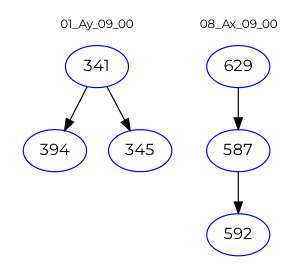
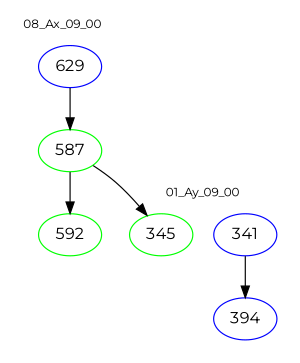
(116, 103) -> (128, 194)
(140, 151) -> (161, 235)
(238, 151) -> (70, 151)
(238, 235) -> (70, 235)
